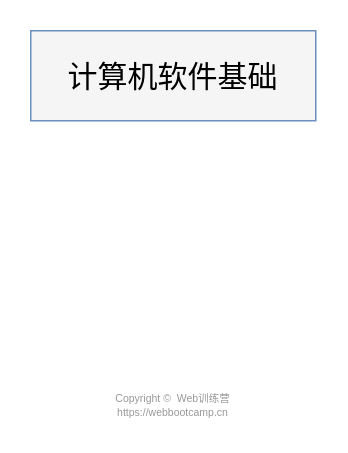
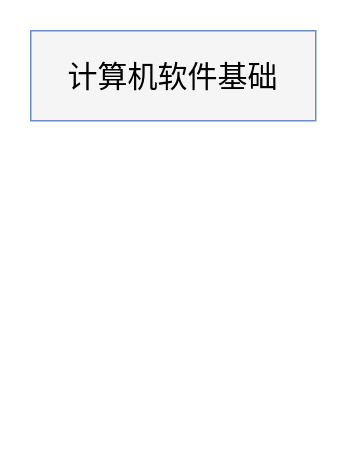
(173, 406) -> none
